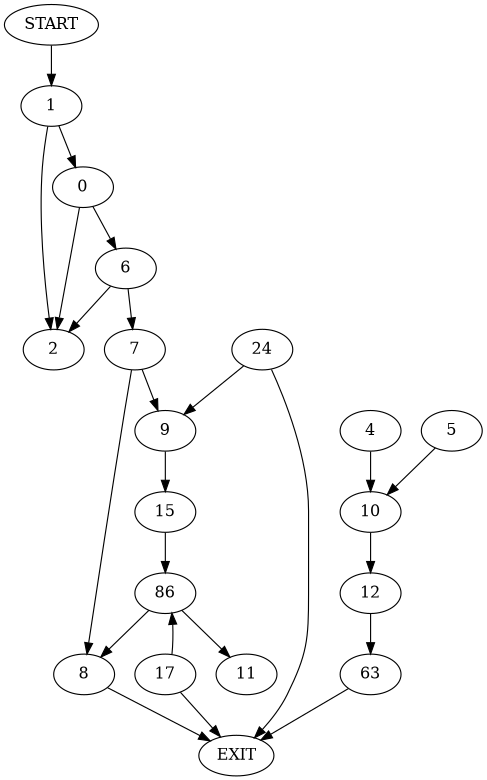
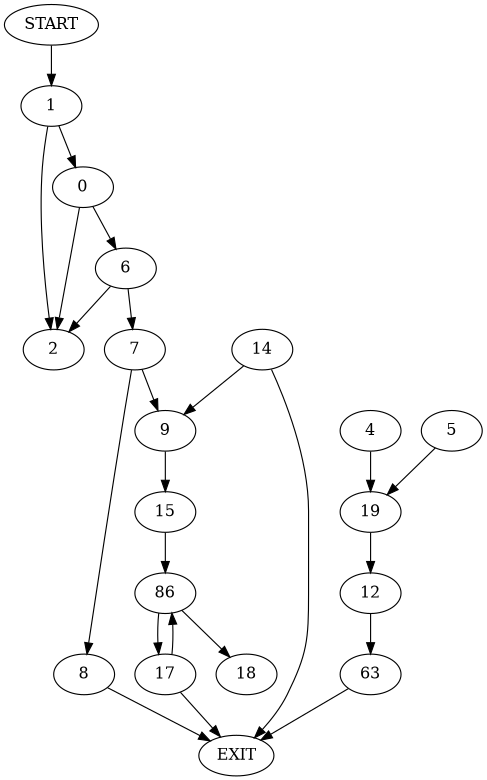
(262, 350) -> (262, 350)
(371, 512) -> (371, 512)
(129, 630) -> (158, 628)
(247, 674) -> (247, 674)
